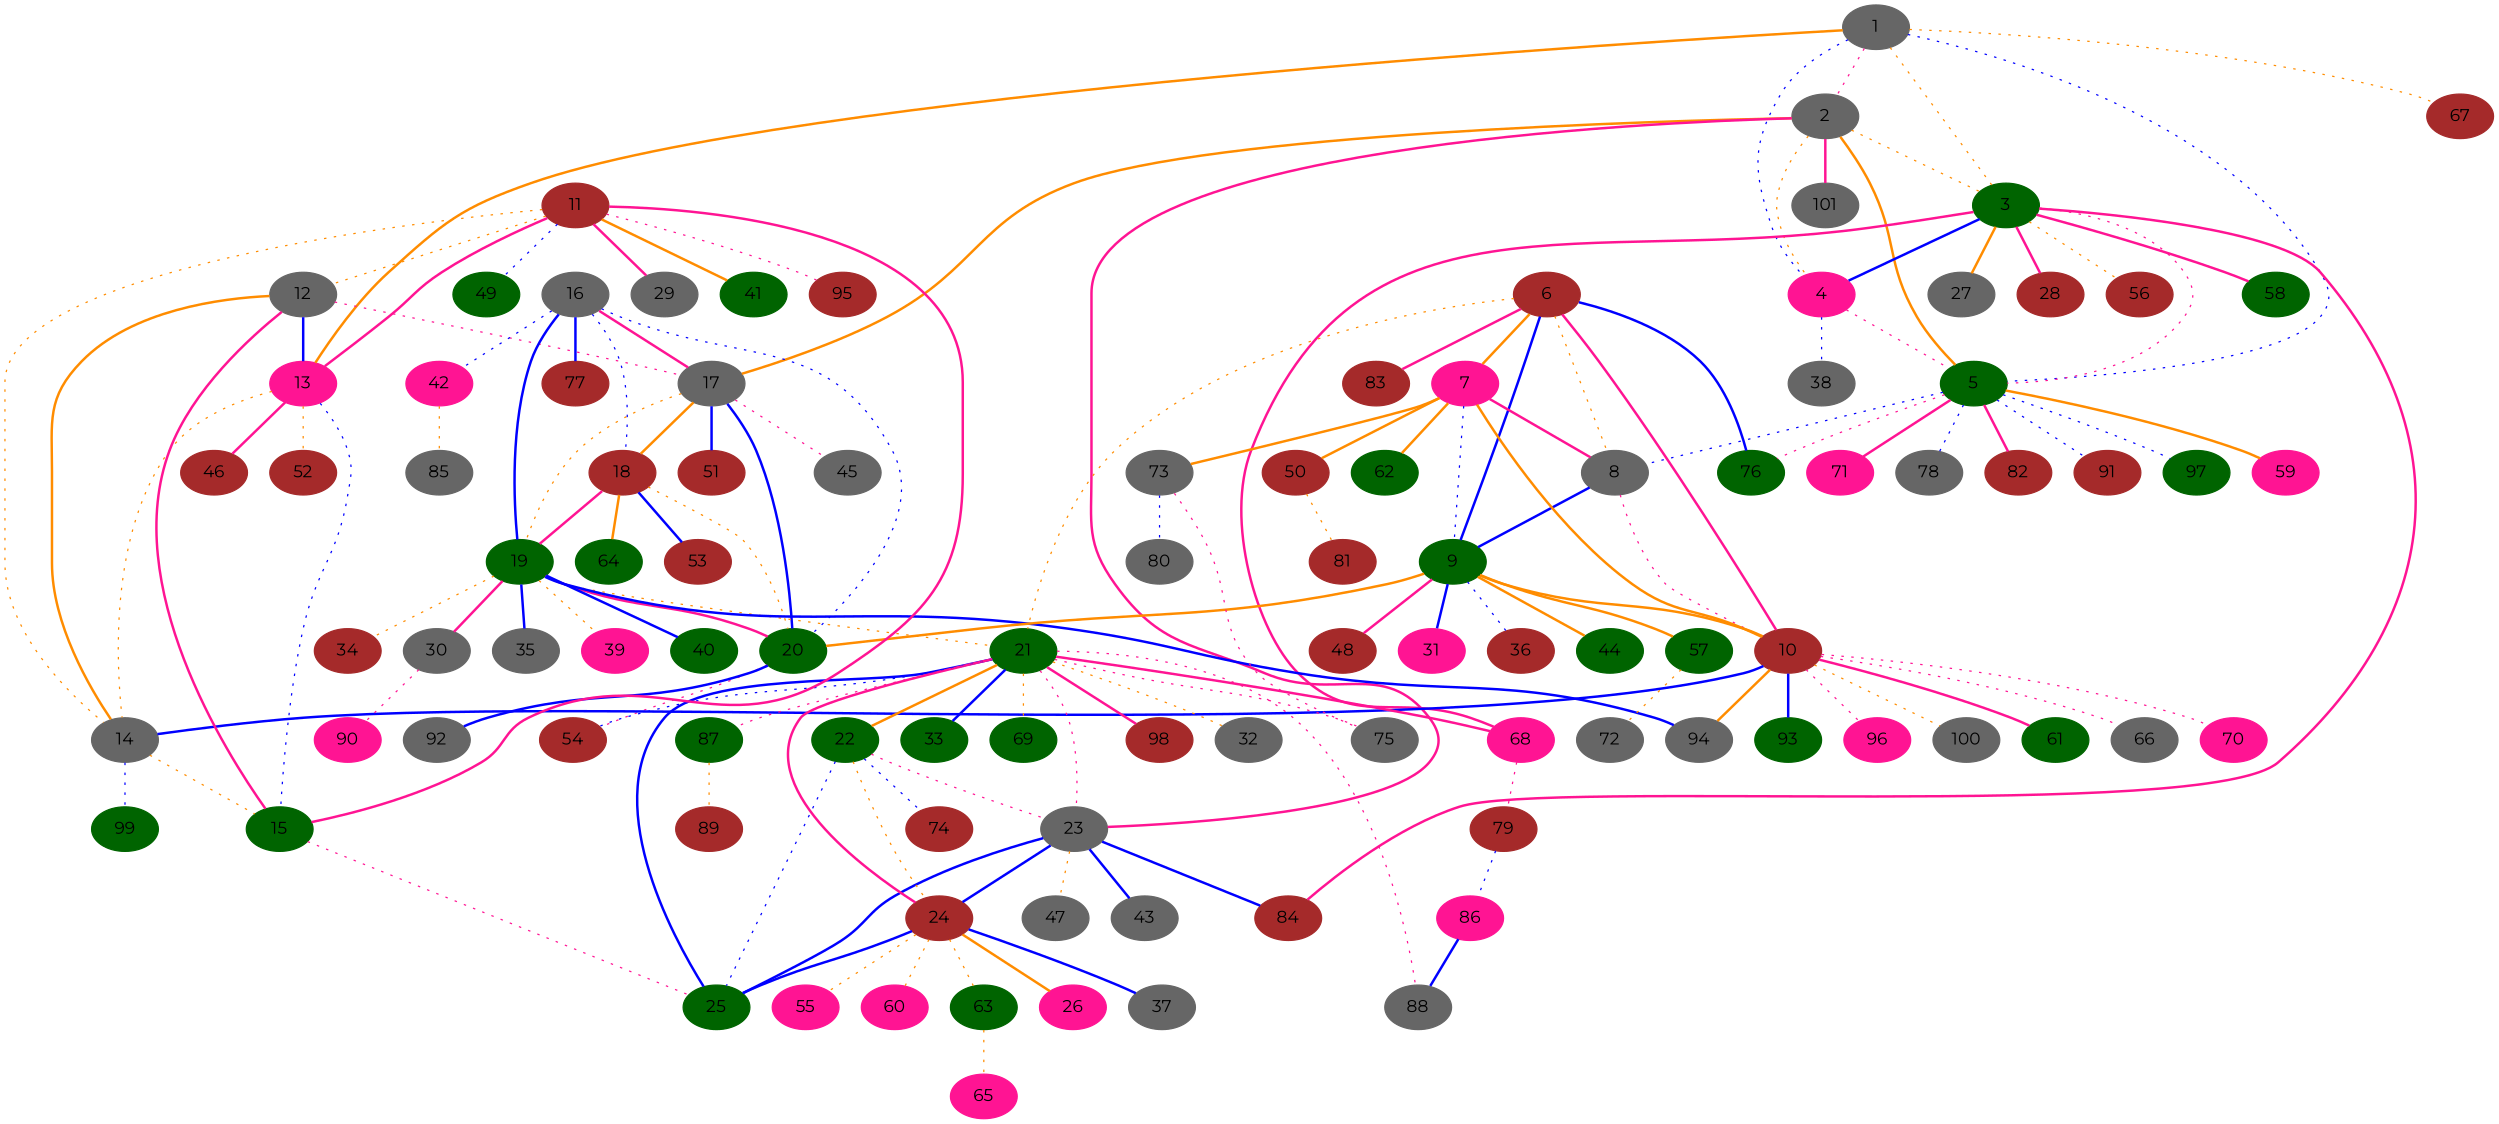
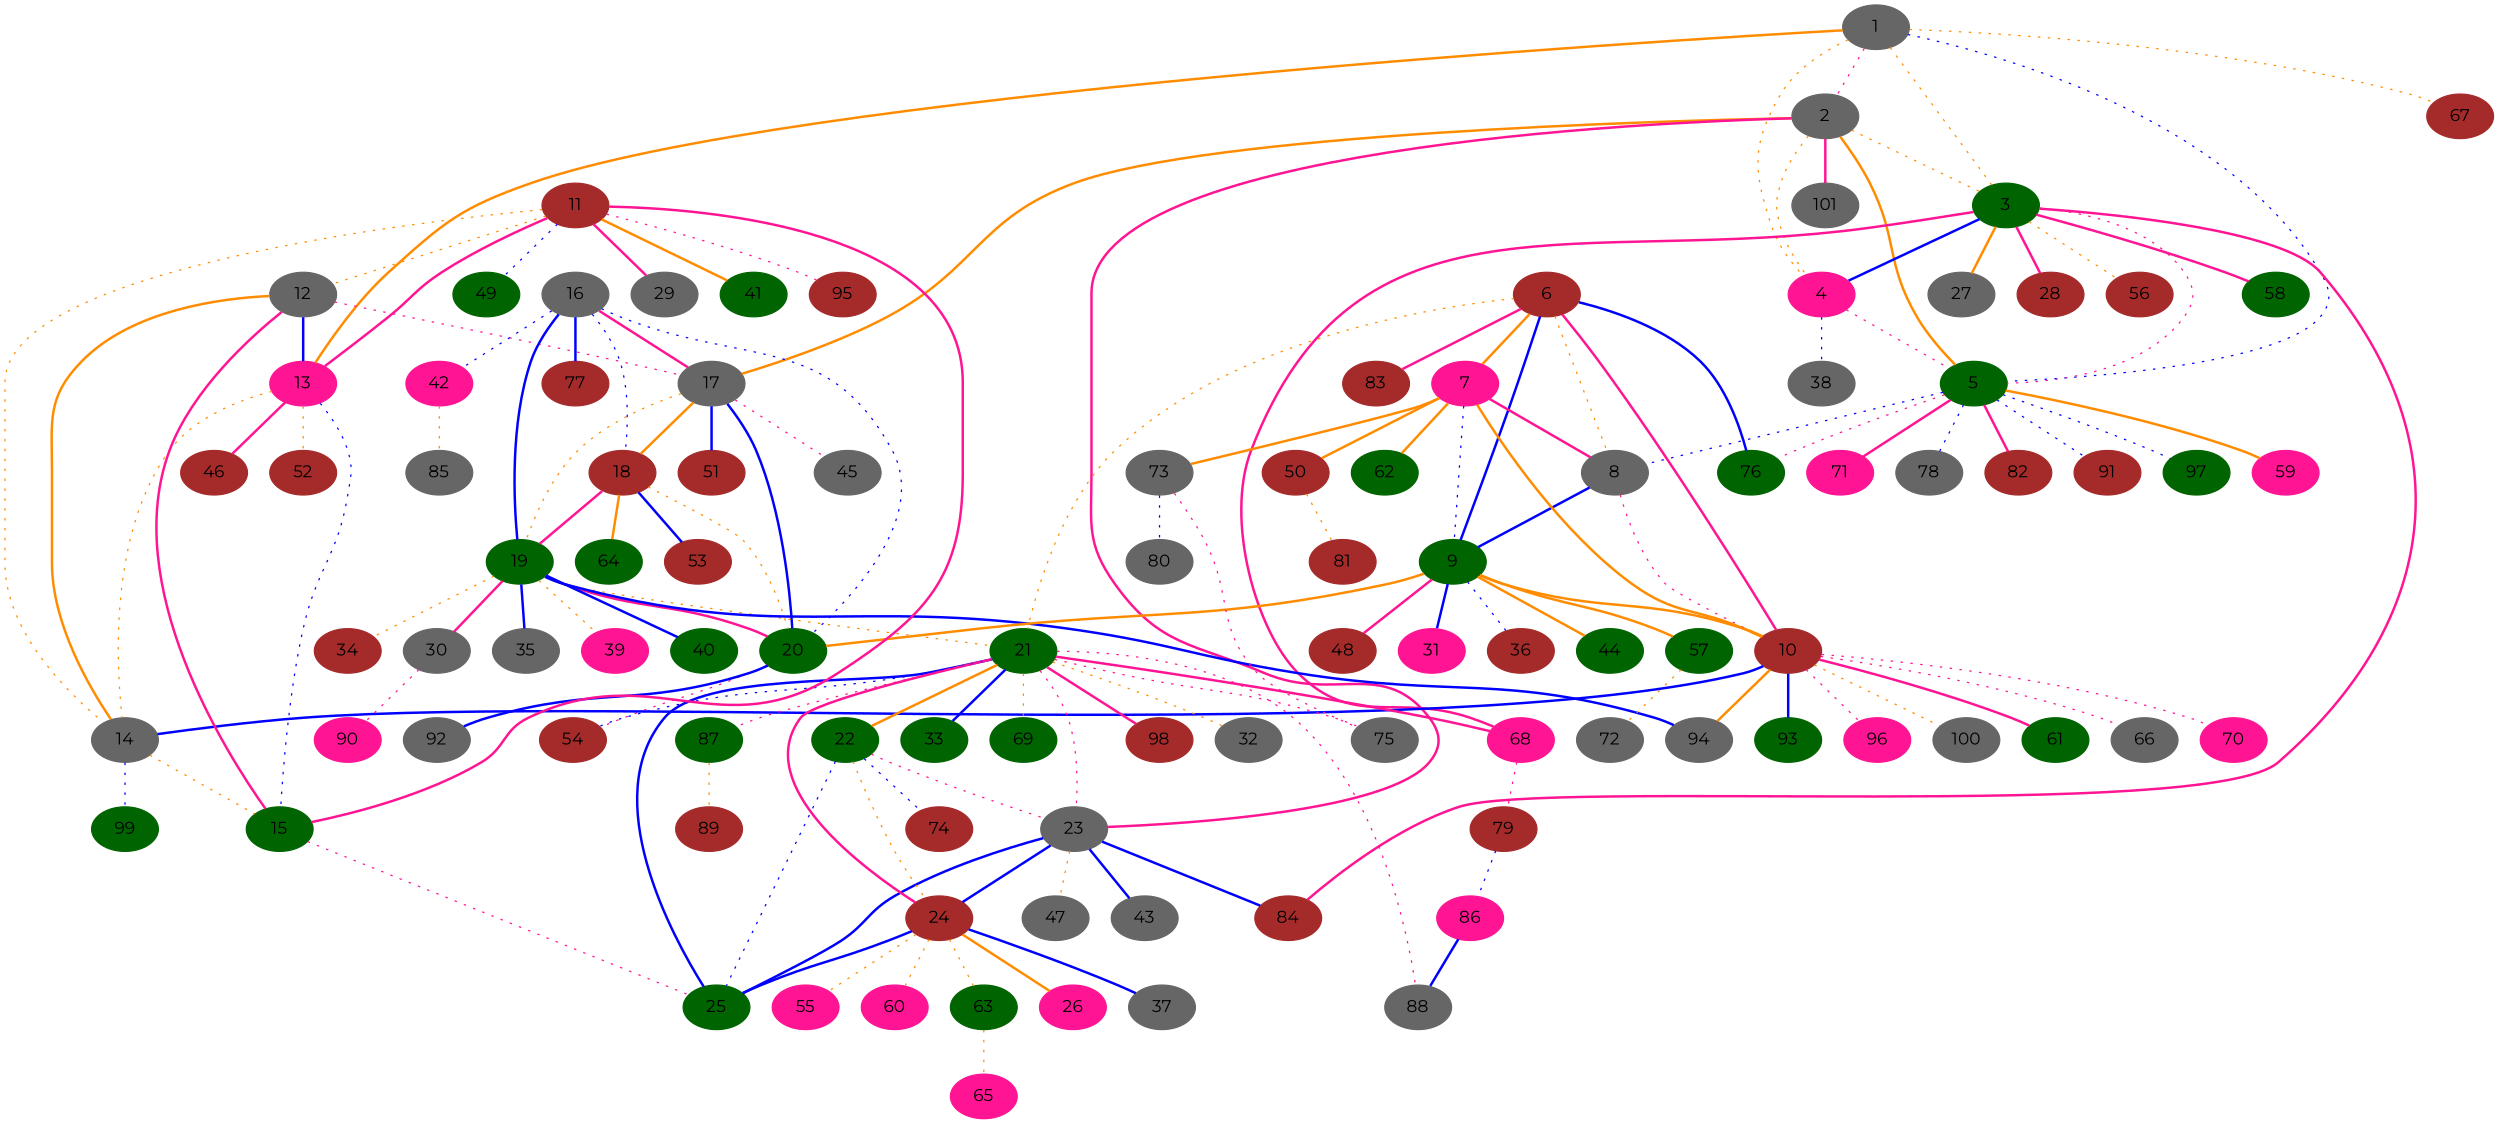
(1760, 145) -> (1760, 145)
